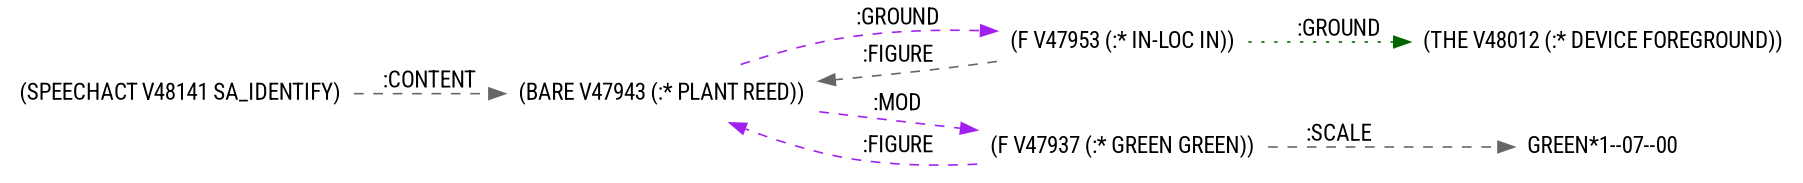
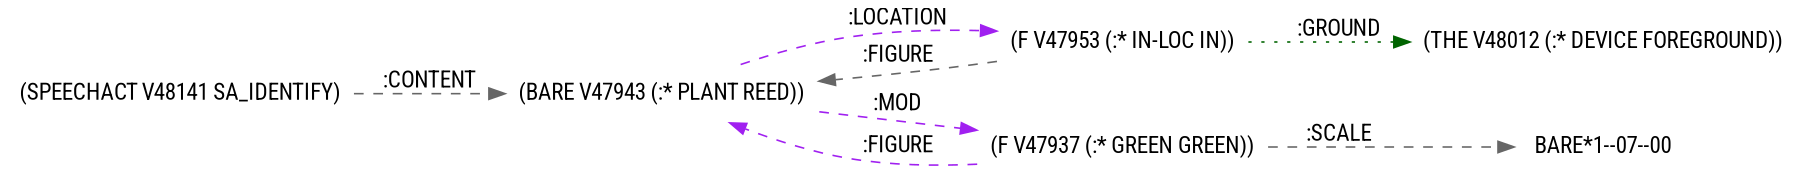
(898, 19) -> (898, 19)
(1603, 147) -> (1603, 147)
